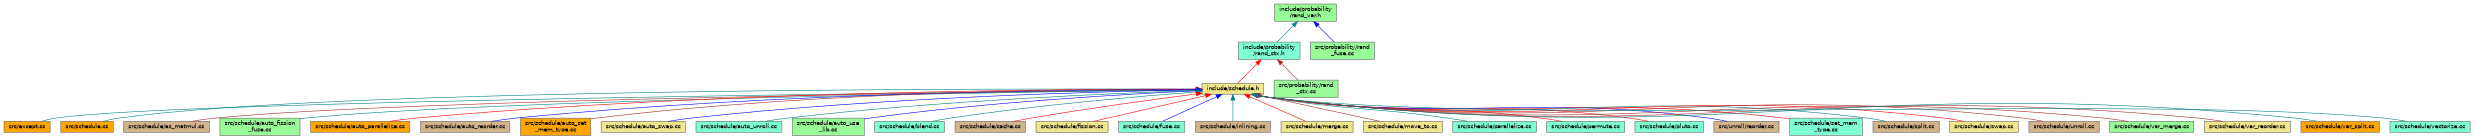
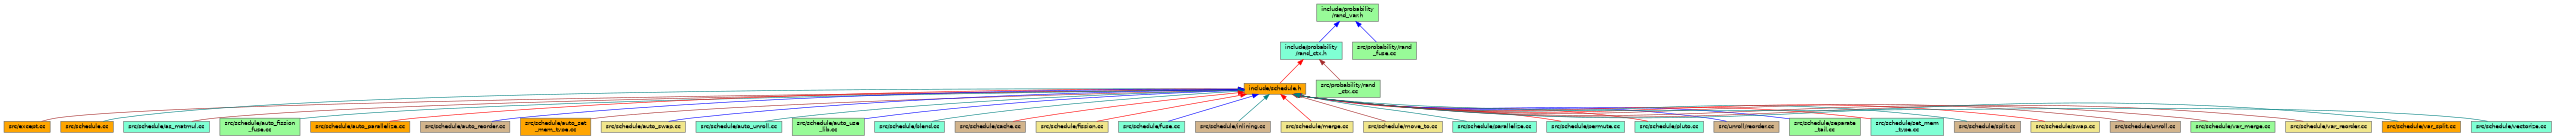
(1285, 34) -> (1327, 34)
(1233, 89) -> (1275, 89)
(474, 101) -> (460, 101)
(167, 127) -> (167, 127)
none -> (1825, 127)
